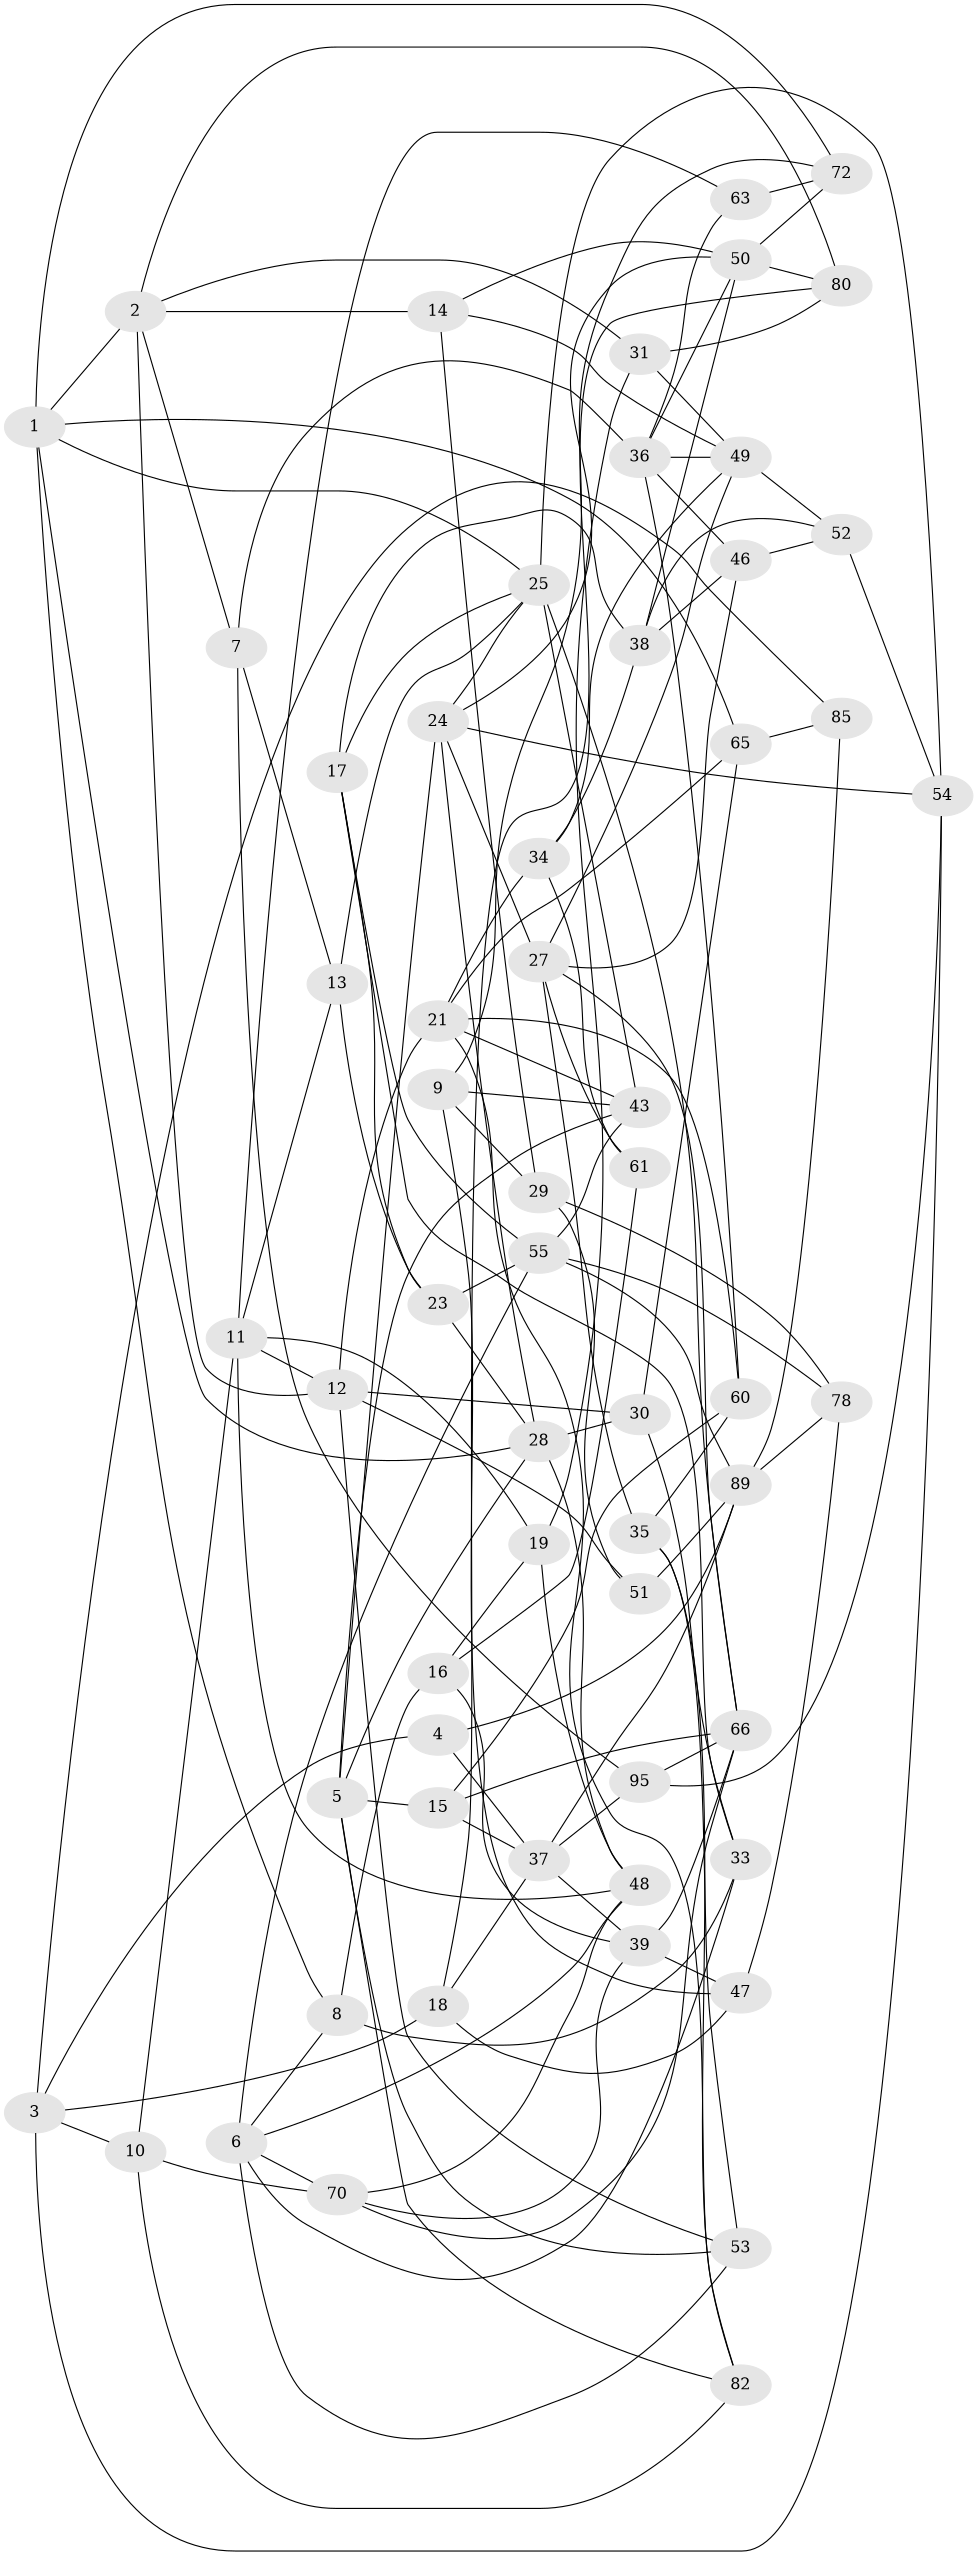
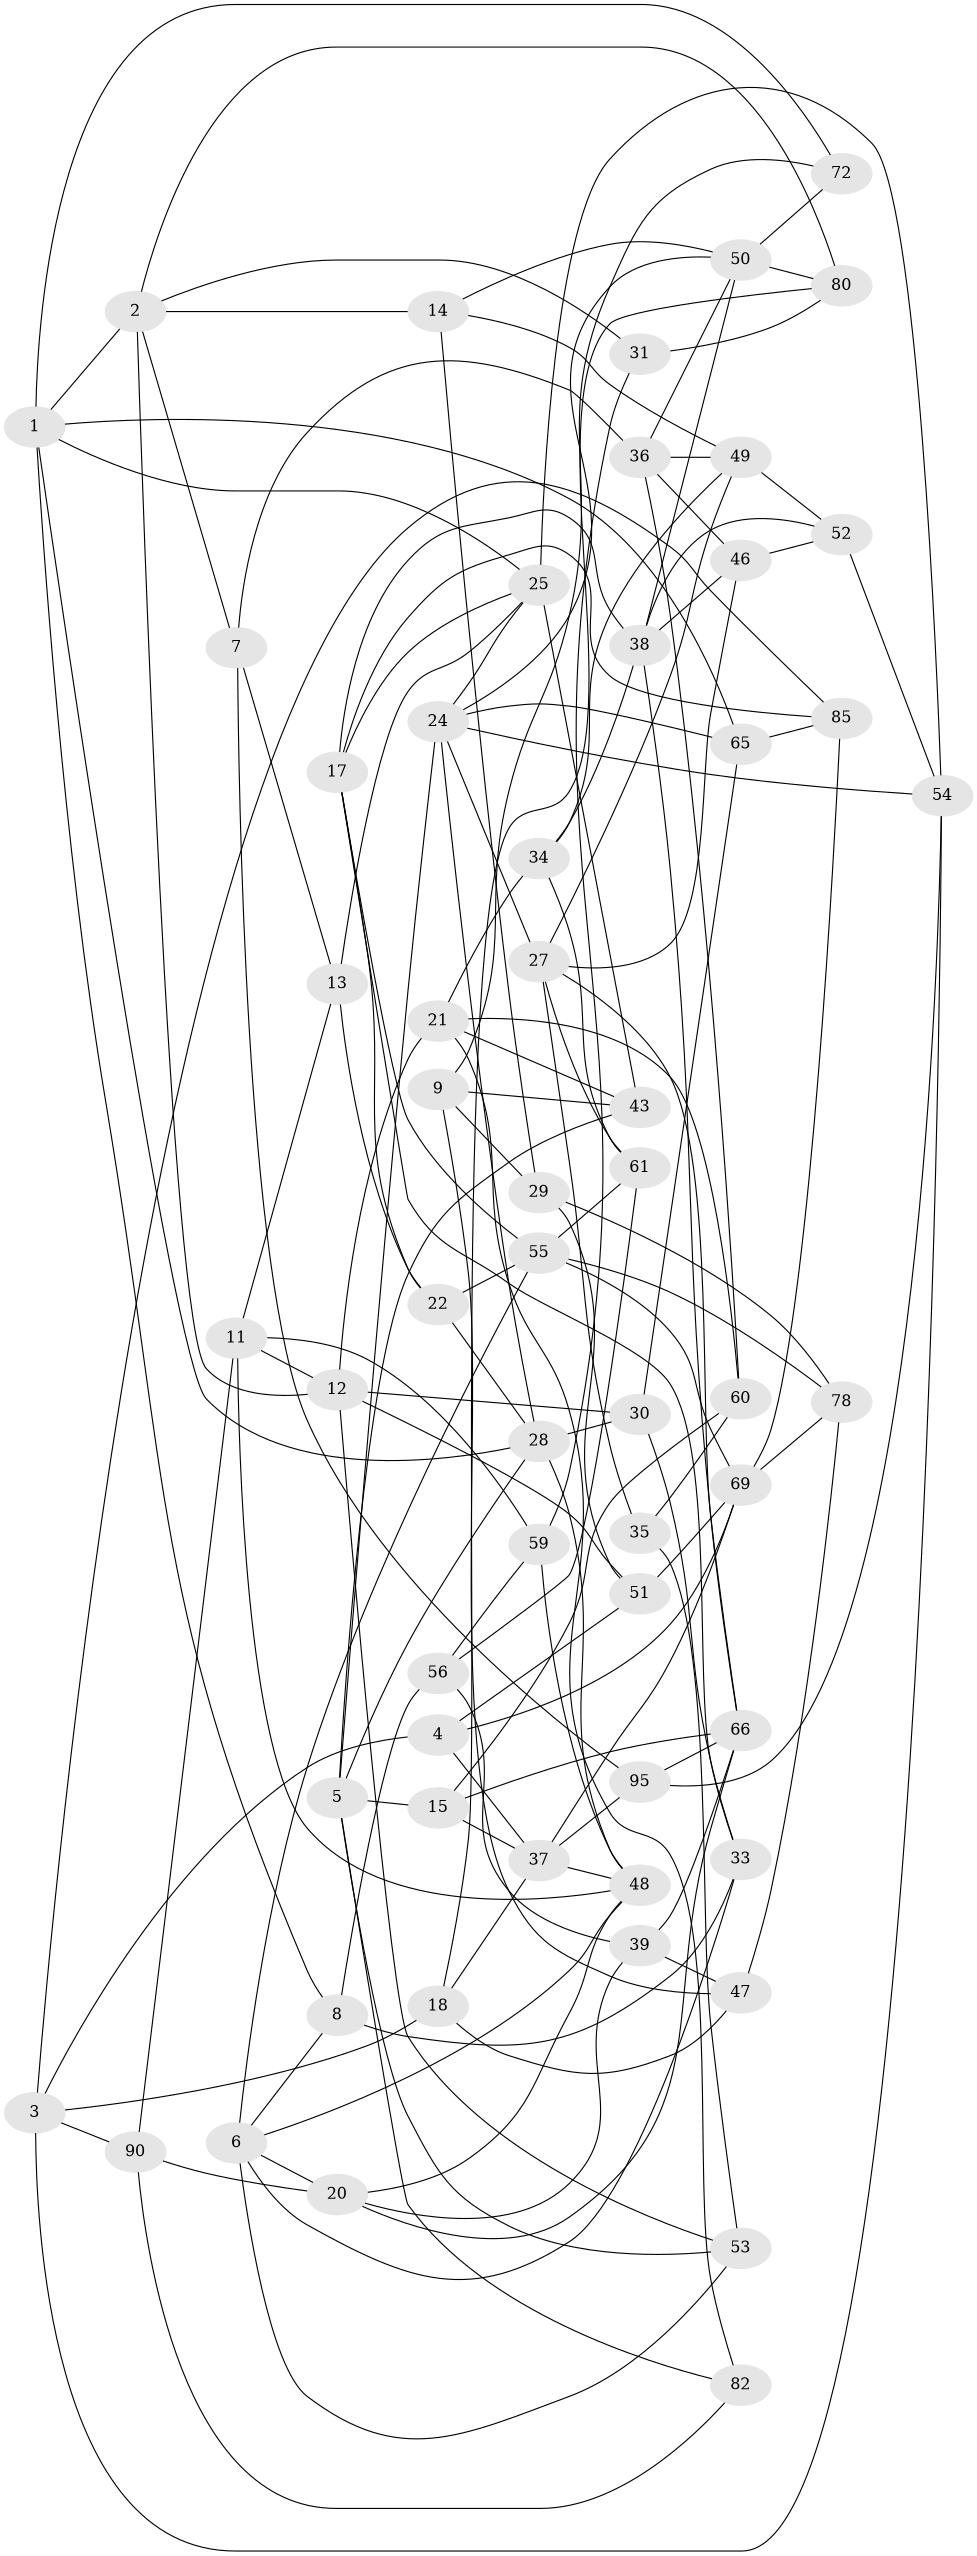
(741, 200) -> none
(691, 406) -> none
none -> (571, 557)
(568, 890) -> (596, 711)
(677, 1065) -> (691, 1214)
(590, 1180) -> (594, 1207)
(438, 1305) -> (438, 1305)
(741, 1485) -> (741, 1485)
(539, 1545) -> (539, 1545)
none -> (535, 1667)
(438, 1673) -> (438, 1673)
(589, 1903) -> (589, 1873)
(704, 1955) -> none
(136, 2152) -> (136, 2152)
(337, 2195) -> (337, 2195)
